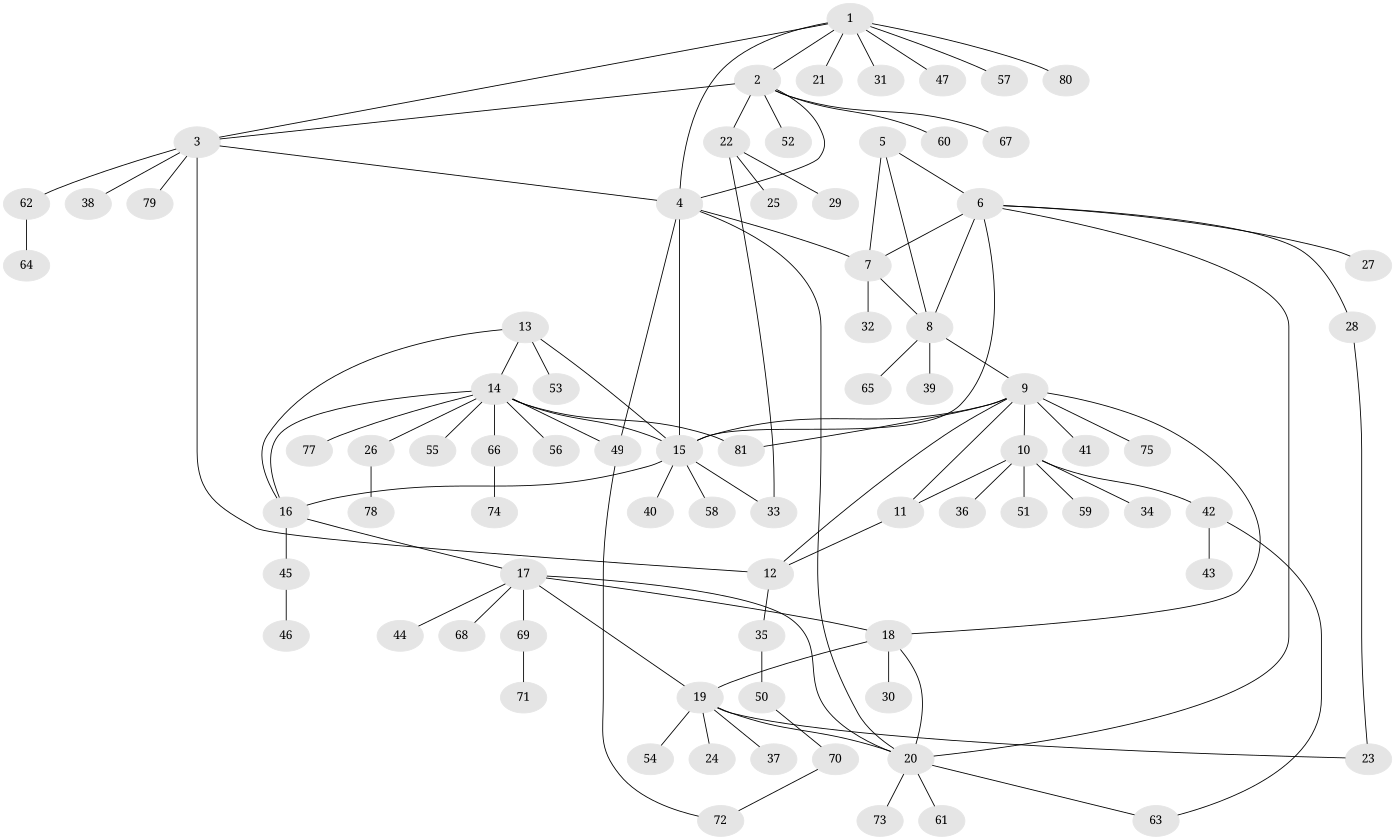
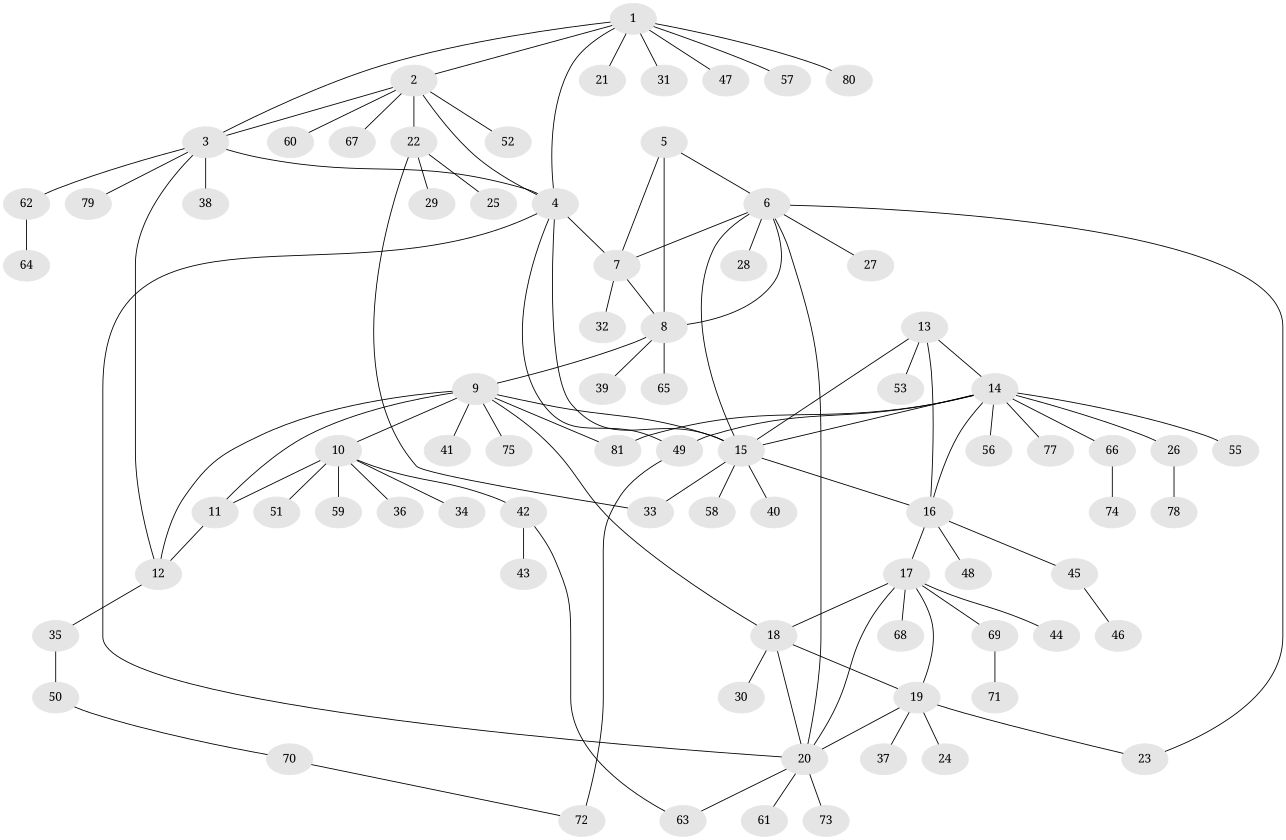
(1362, 543) -> (1273, 307)
none -> (968, 574)
(650, 759) -> none
